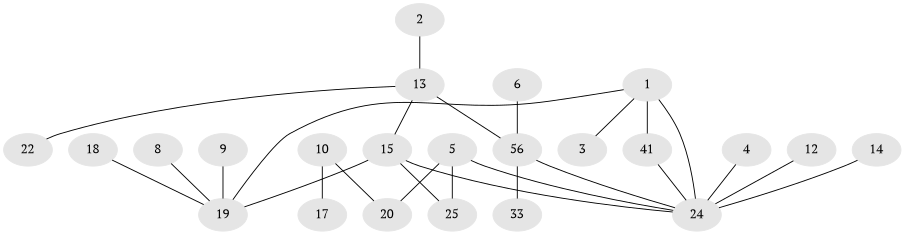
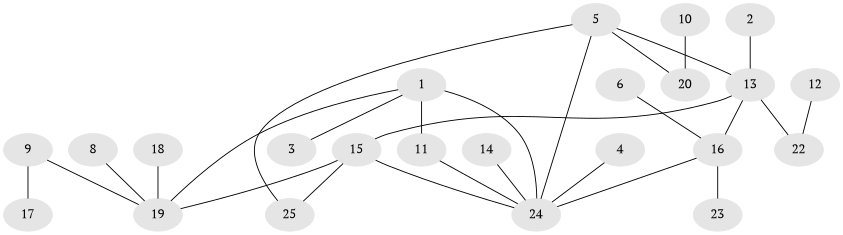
none -> (674, 51)
(517, 150) -> (718, 150)
(647, 150) -> (422, 150)
(754, 182) -> (807, 117)
(322, 185) -> (28, 182)
(517, 215) -> (718, 215)
